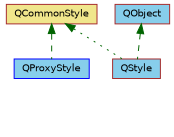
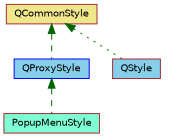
(142, 14) -> none
none -> (52, 123)
